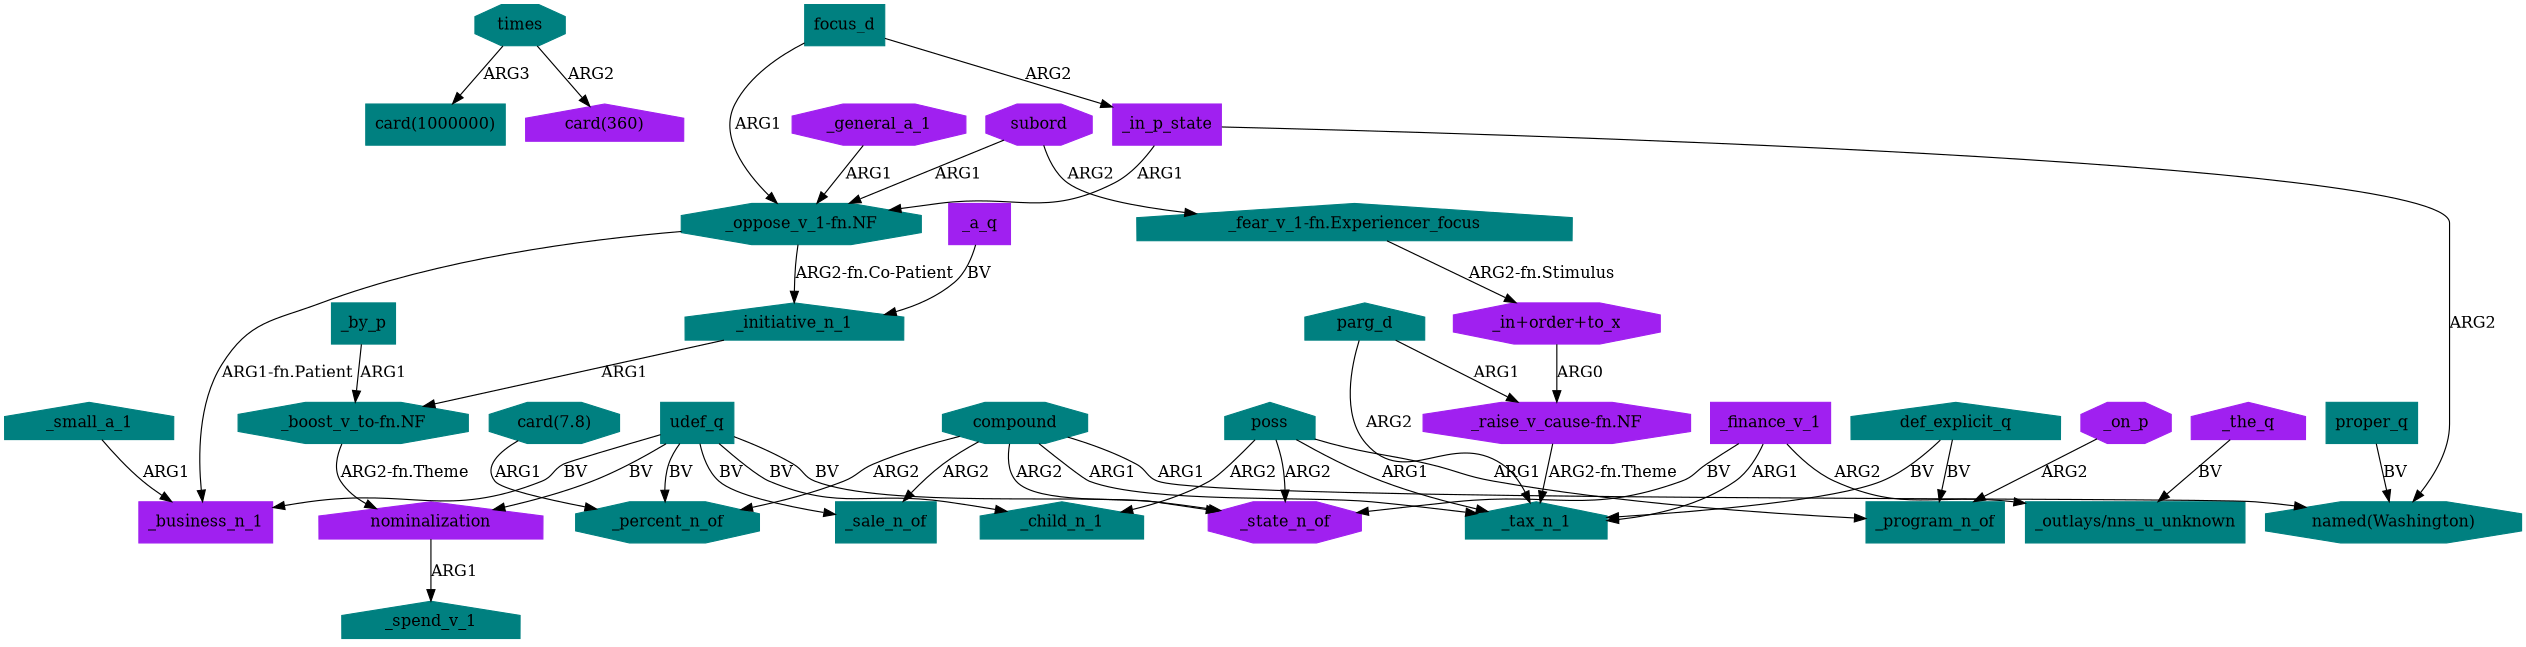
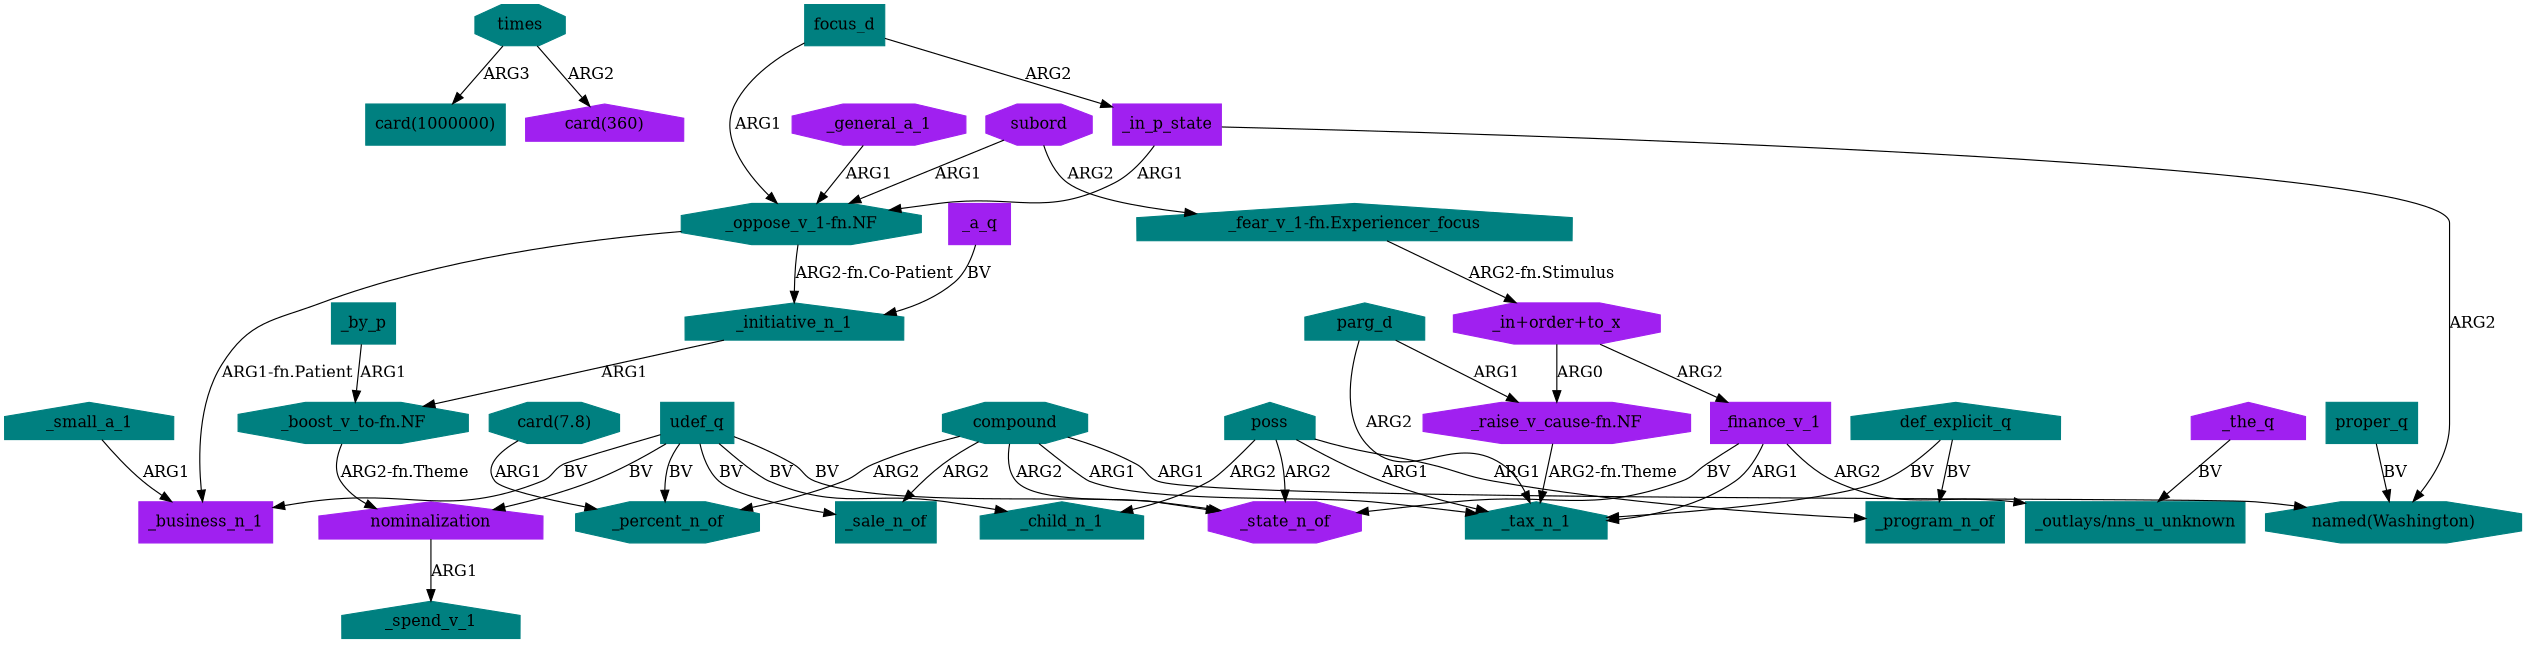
none -> (1659, 371)
(2126, 423) -> none
